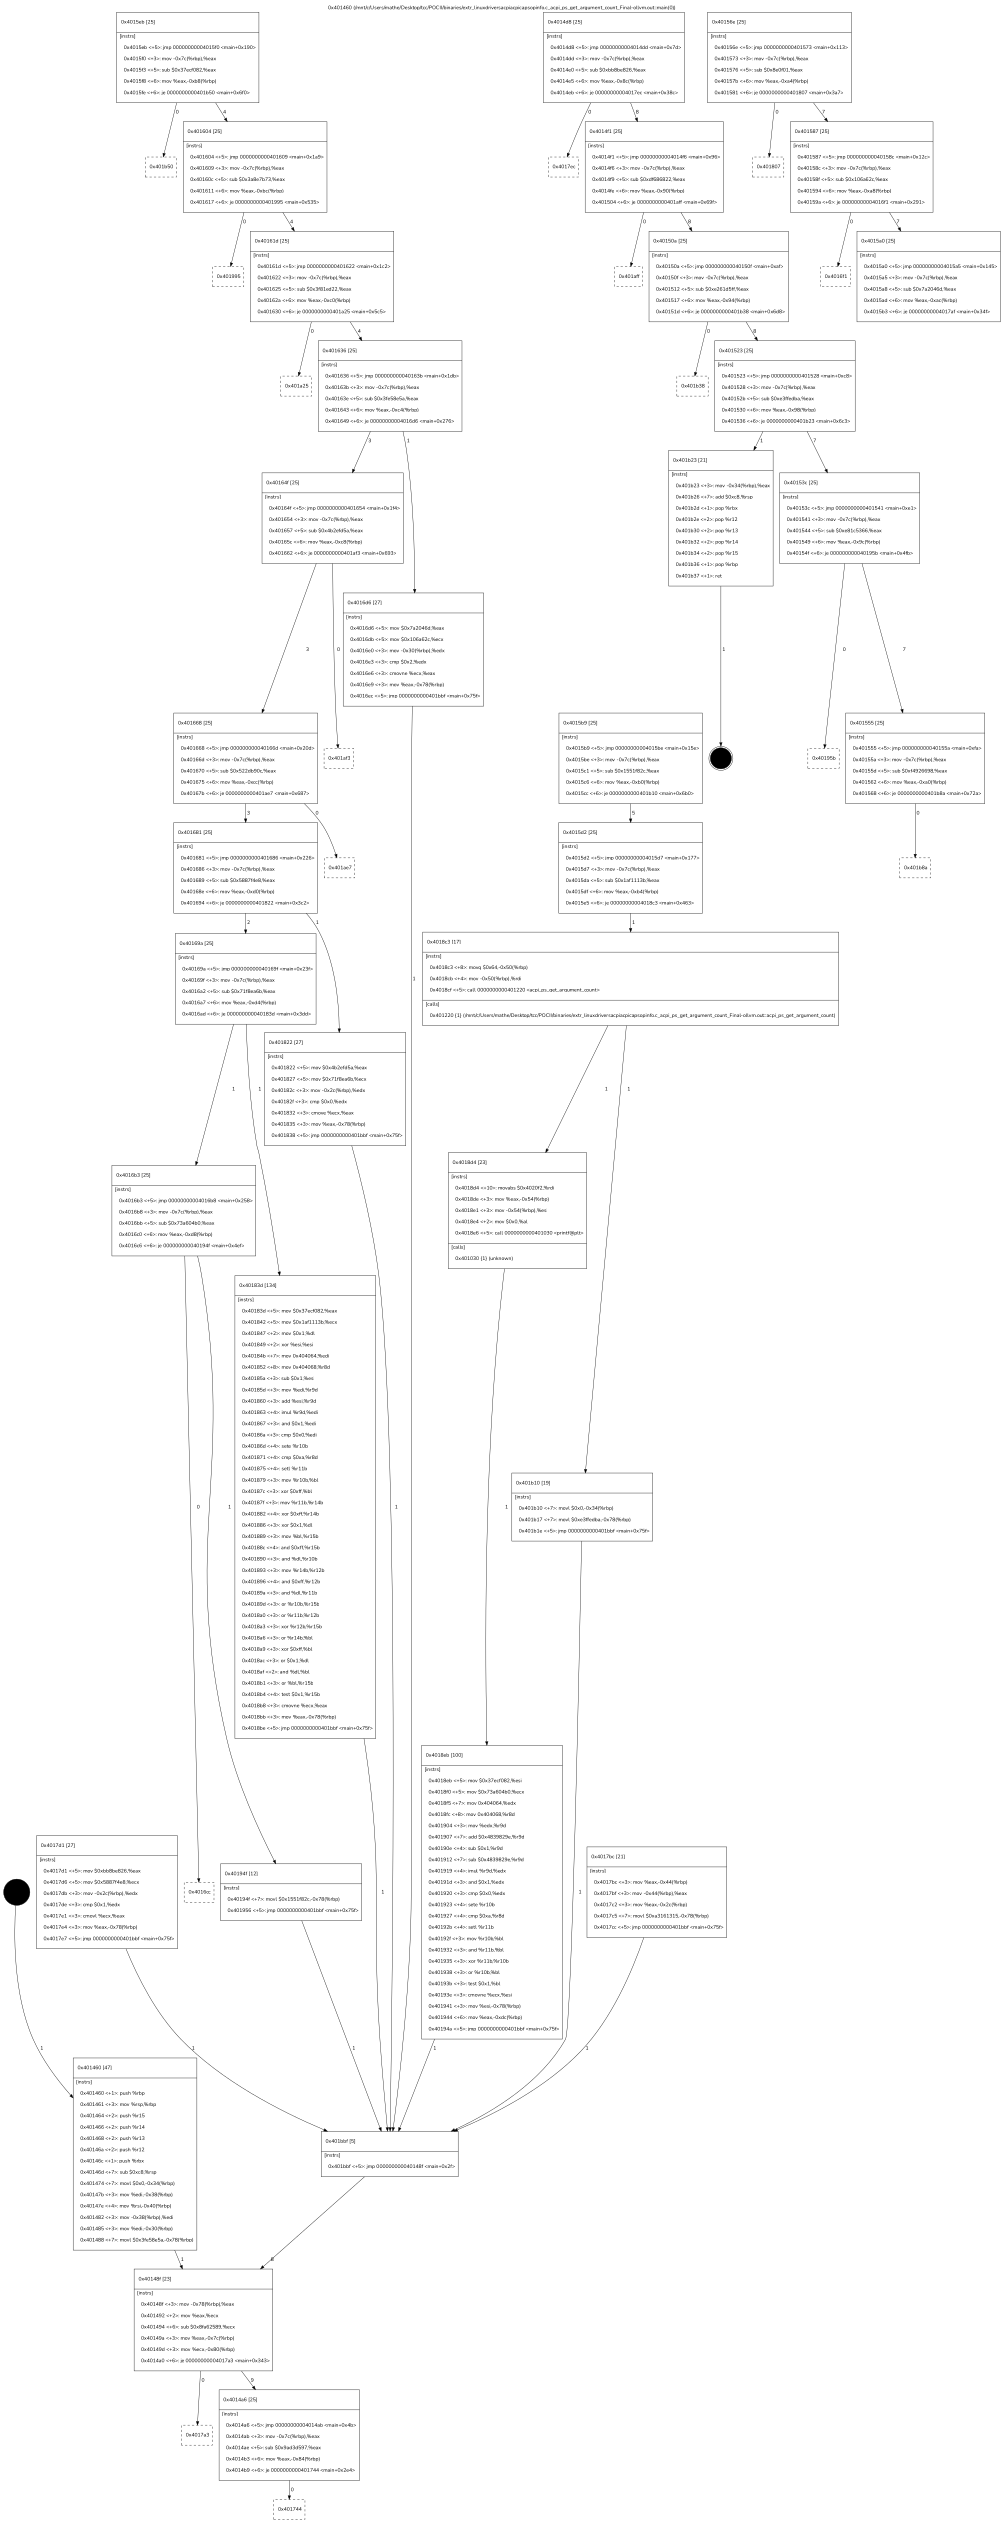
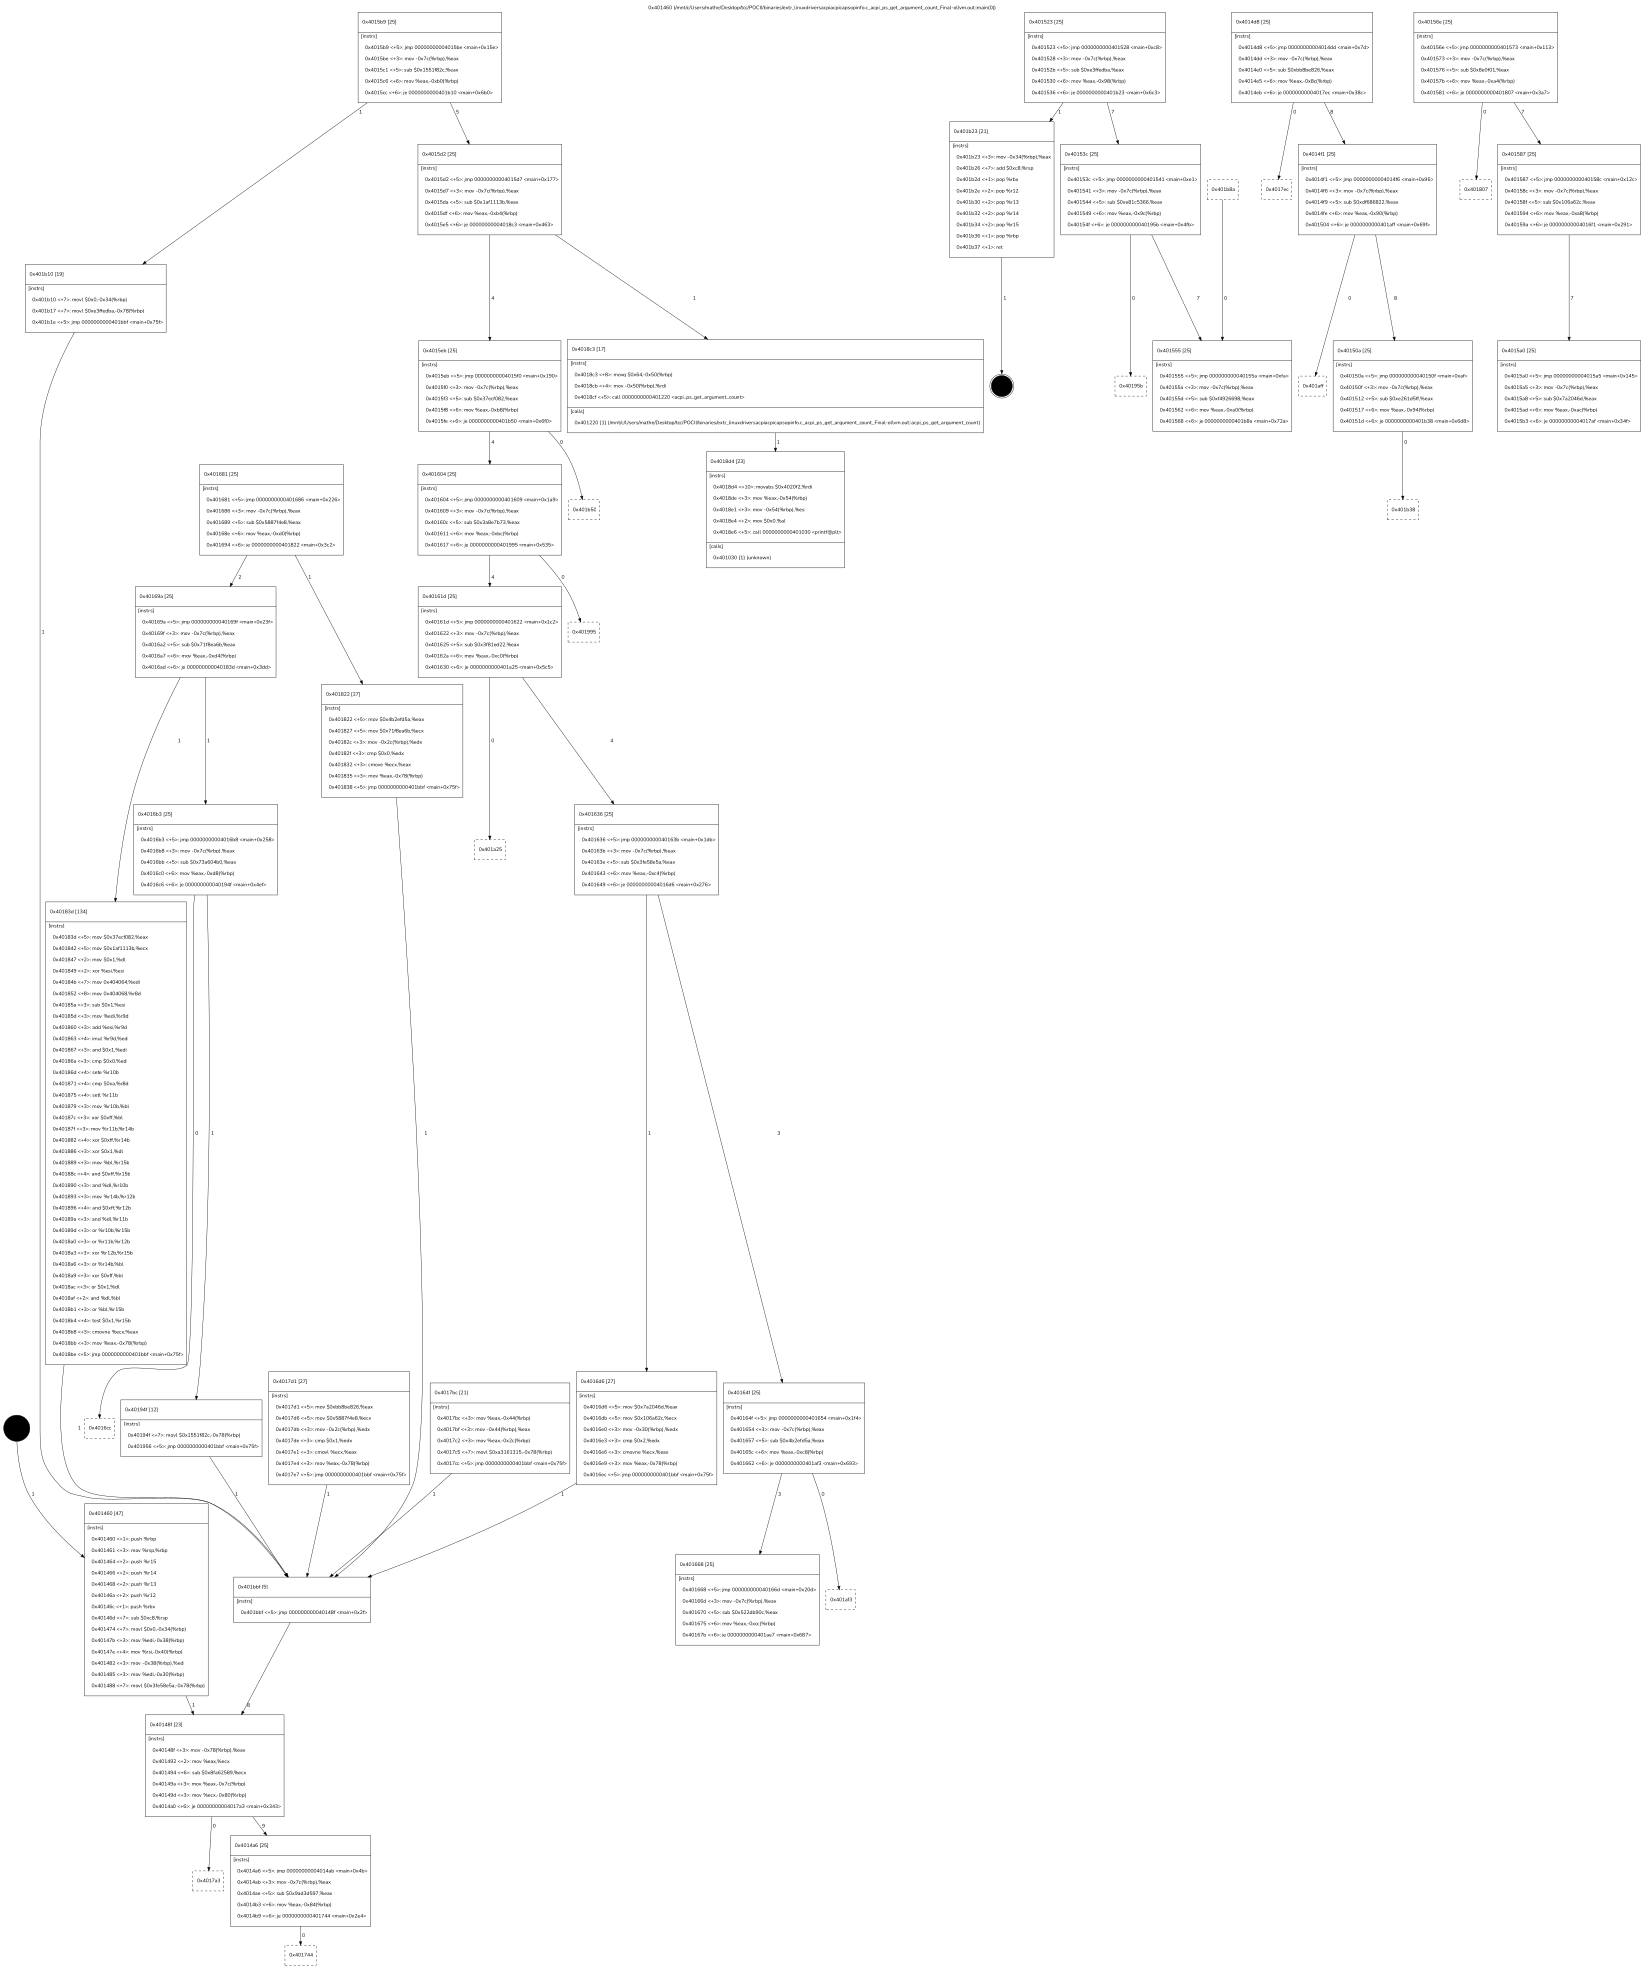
(836, 277) -> none
none -> (490, 286)
(751, 330) -> none
(246, 811) -> none
(915, 829) -> (1223, 268)
(340, 868) -> none
(606, 1248) -> (256, 183)
(492, 1892) -> none
